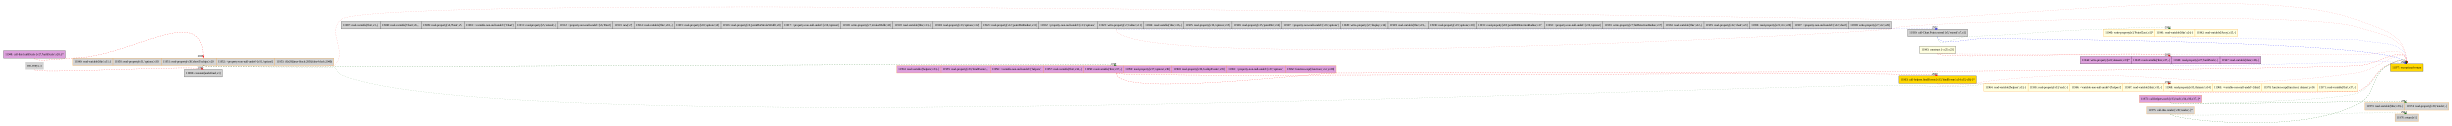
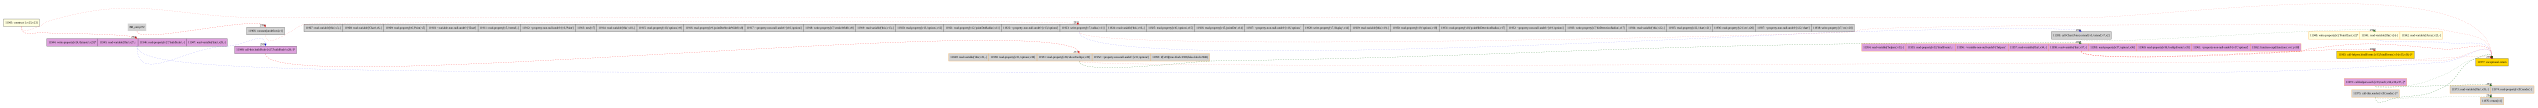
none -> (668, 22)
(2171, 42) -> none
none -> (197, 52)
(2171, 87) -> none
